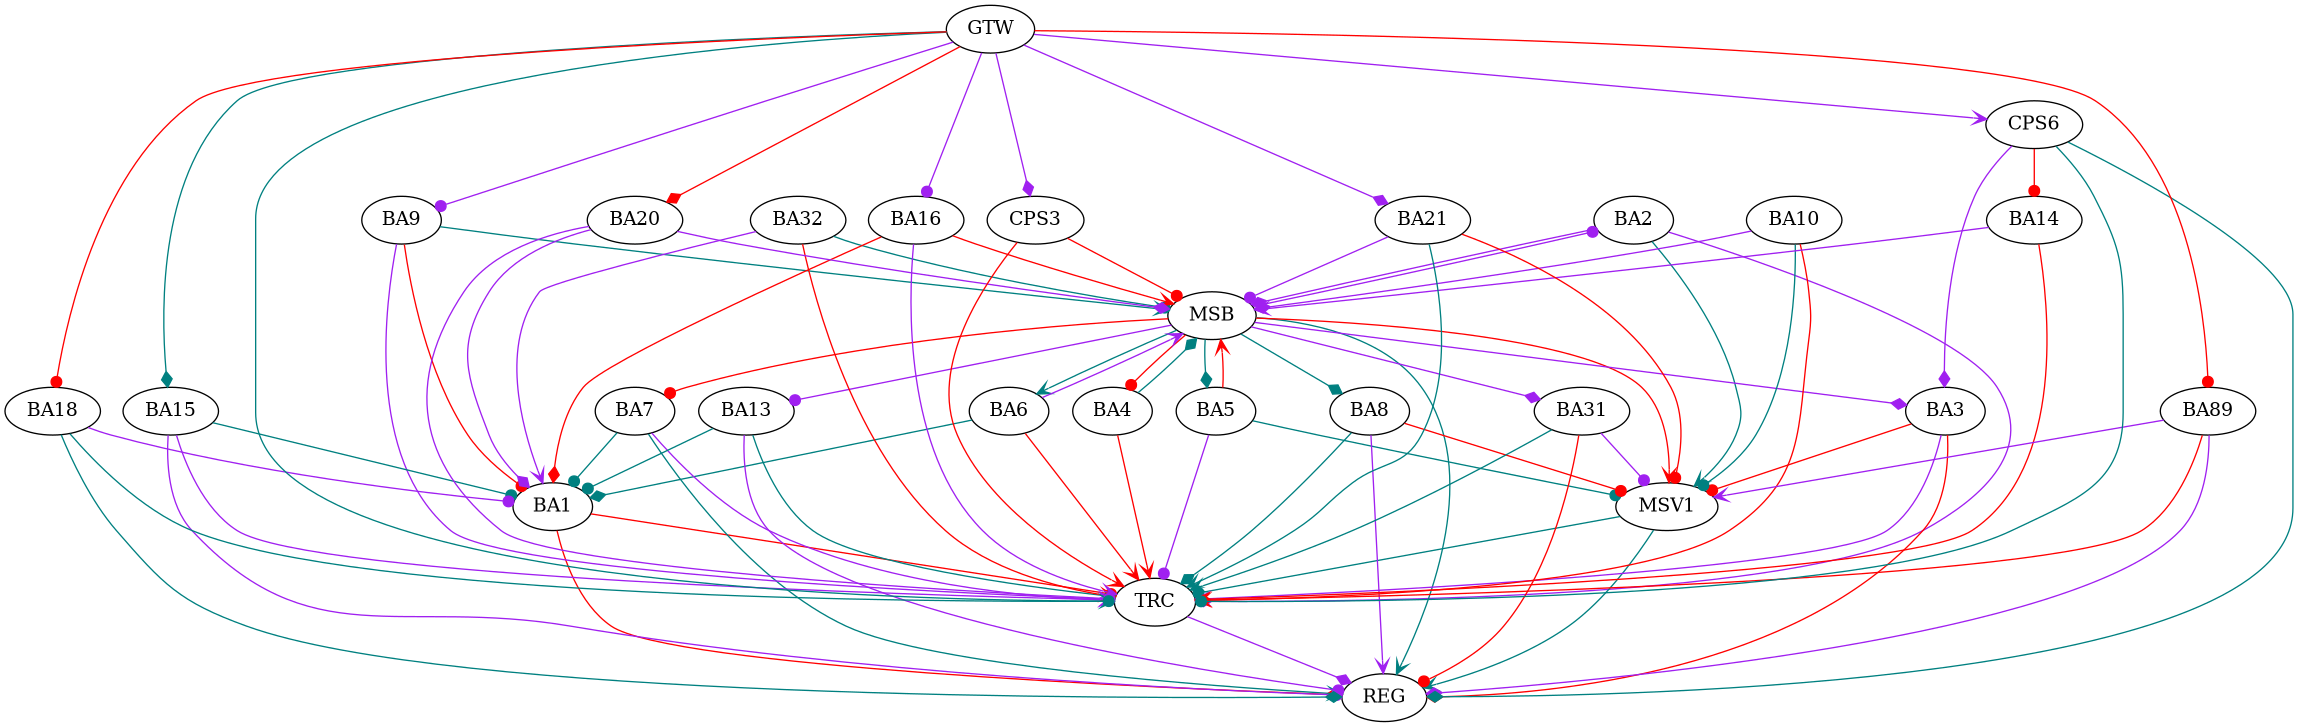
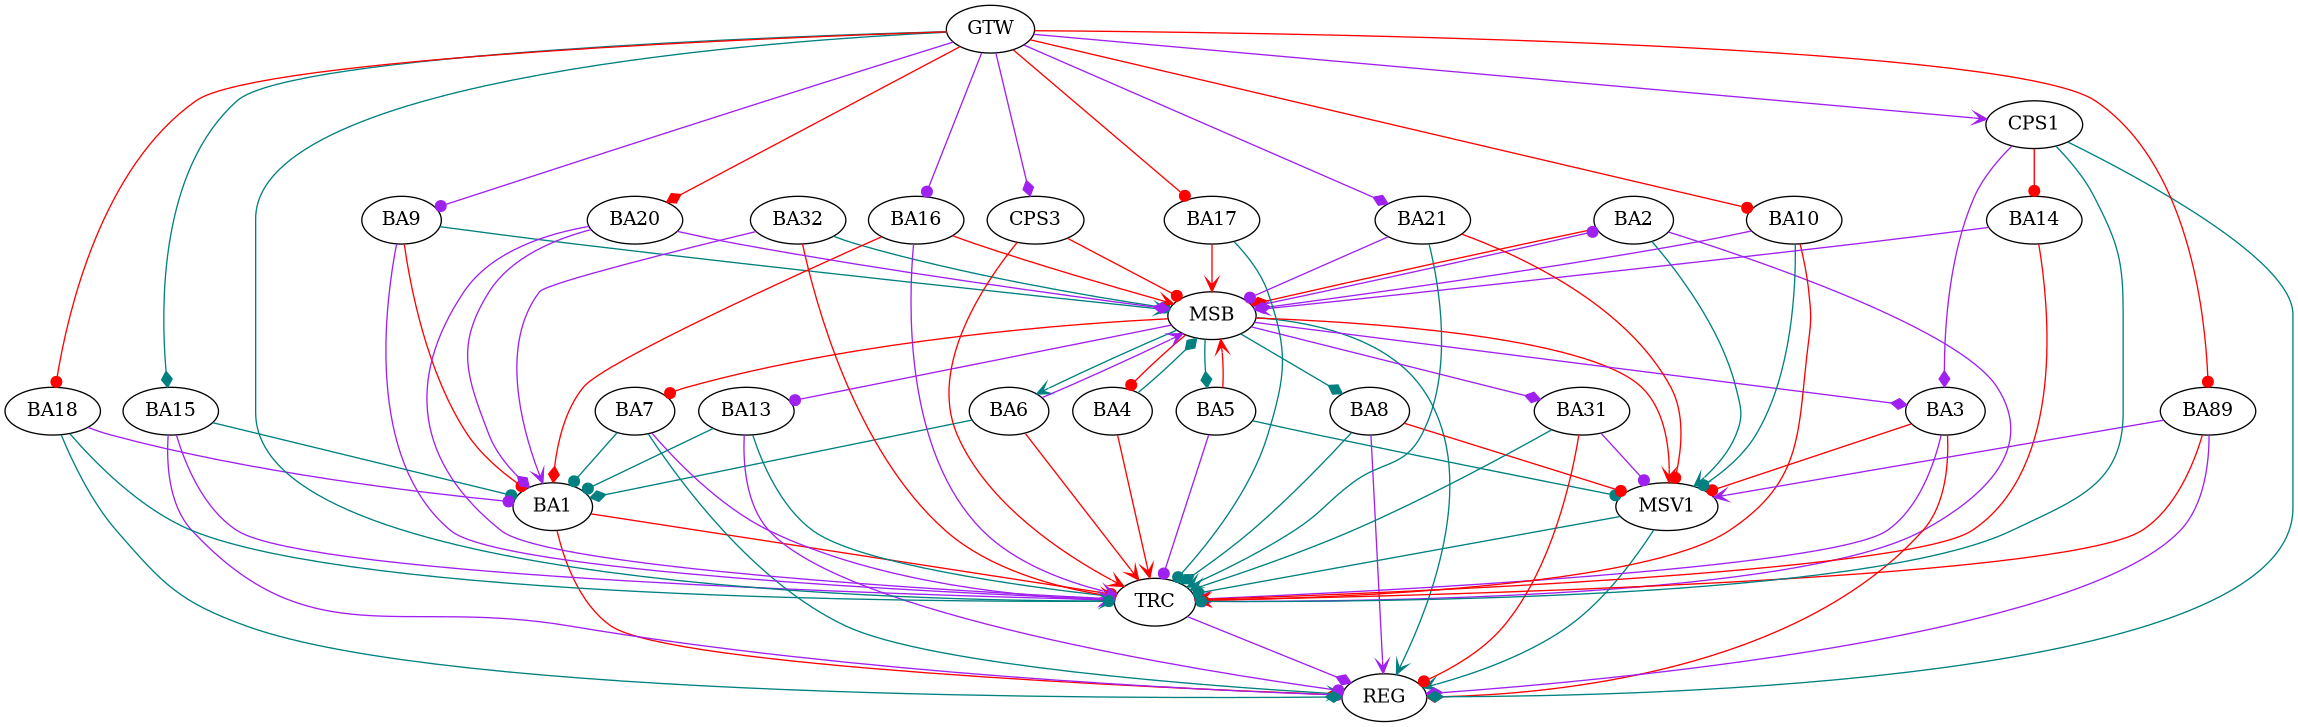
none -> (1386, 123)
(2034, 125) -> (2034, 125)
none -> (1212, 220)
(1431, 264) -> (1431, 264)
